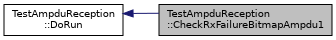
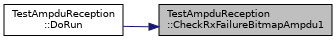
(146, 13) -> (136, 27)
